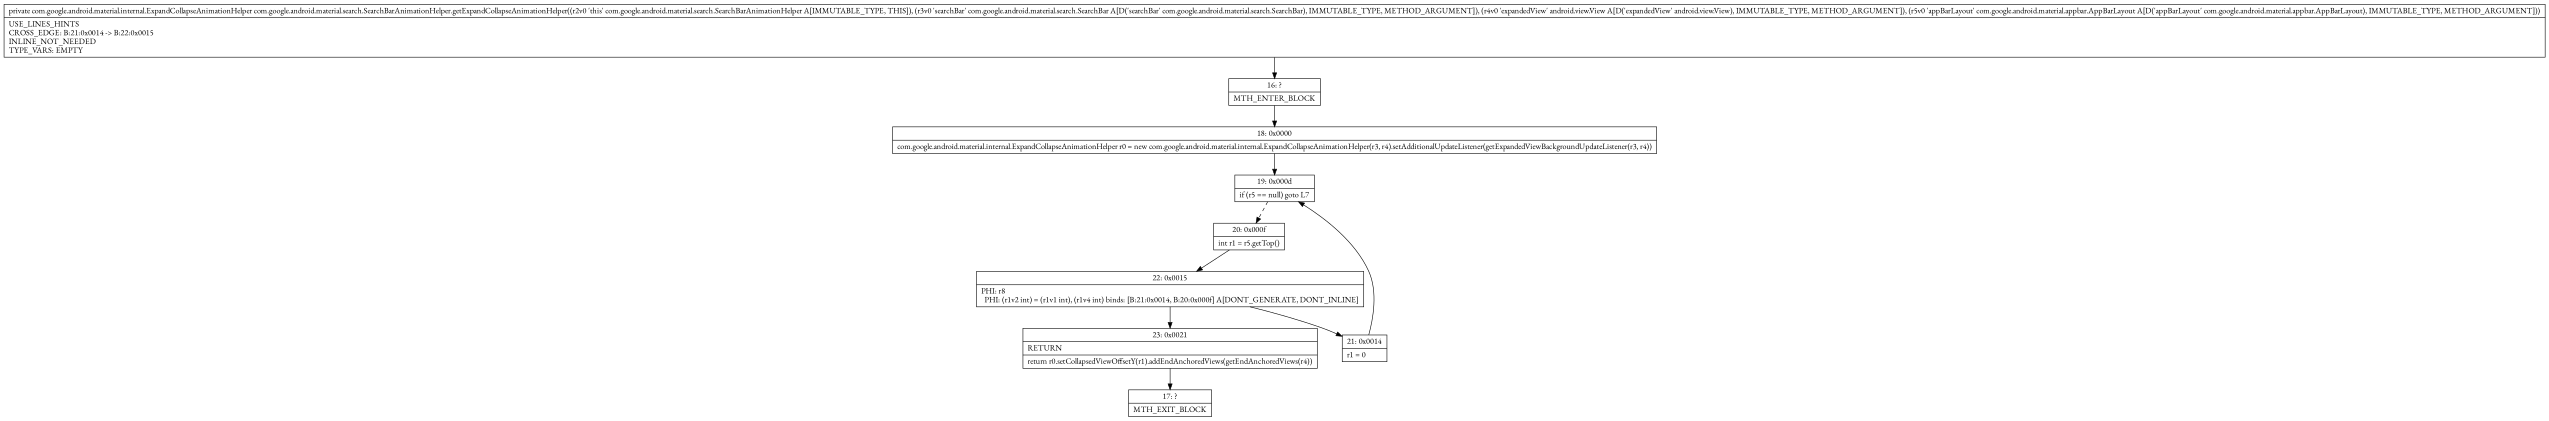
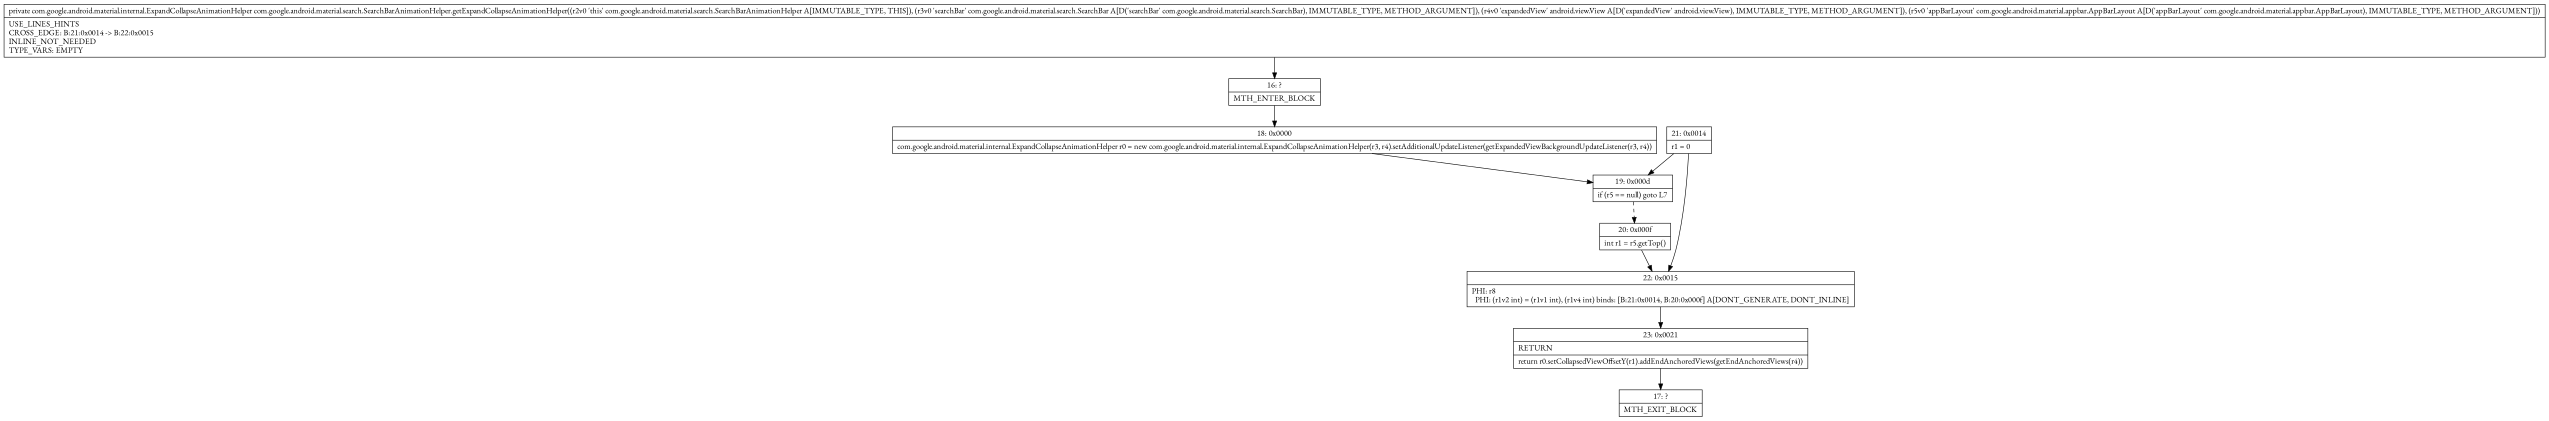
(1294, 319) -> (1683, 210)
